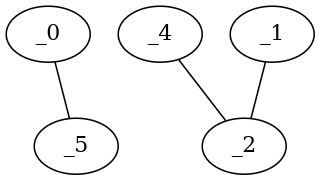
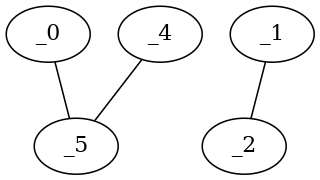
(202, 90) -> (118, 90)
